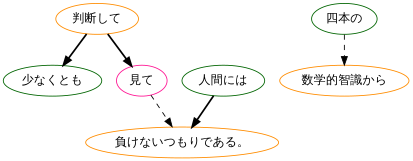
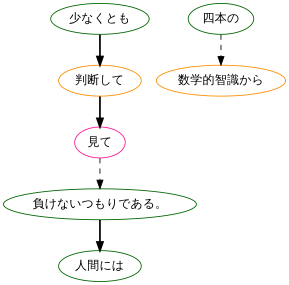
(78, 46) -> (100, 46)
(205, 108) -> (100, 231)
(182, 142) -> (100, 204)
